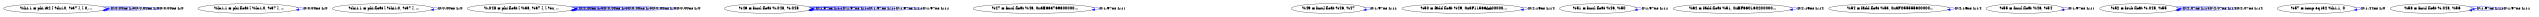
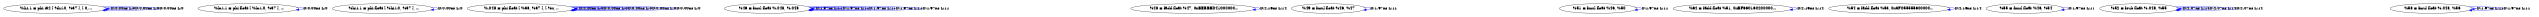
(1034, 9) -> none
none -> (1193, 9)
(1463, 9) -> none
(2317, 9) -> none
